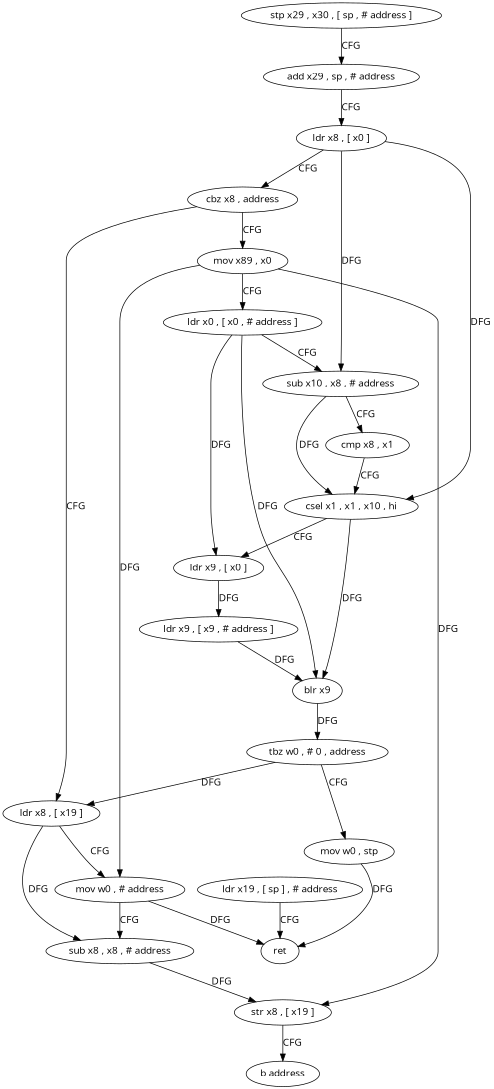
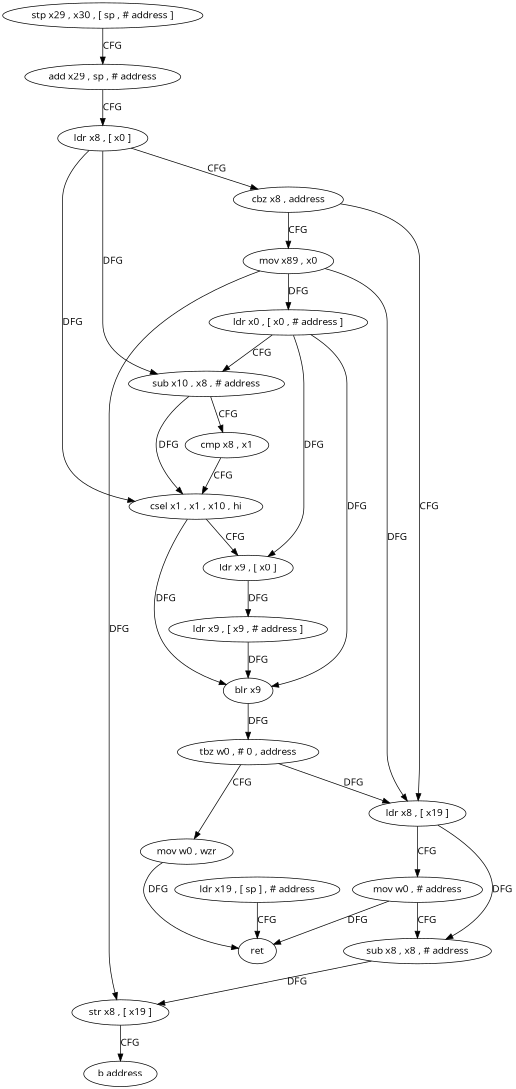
(253, 292) -> (299, 292)
(120, 543) -> (387, 516)
(349, 852) -> (187, 852)
